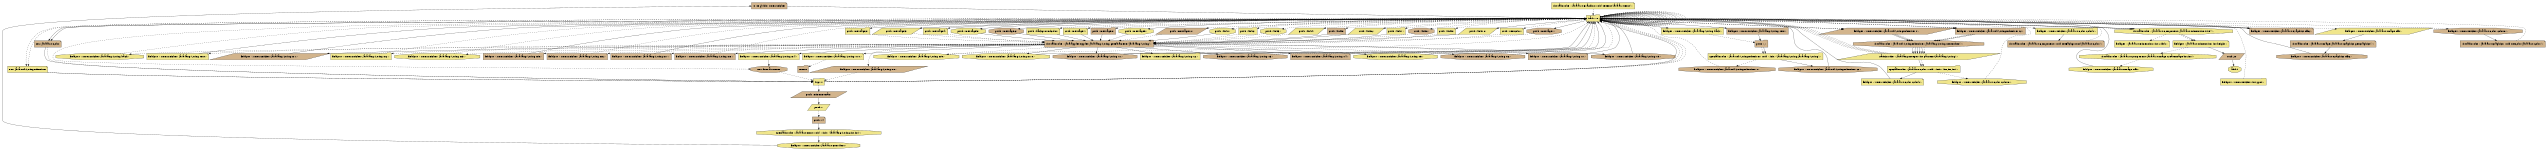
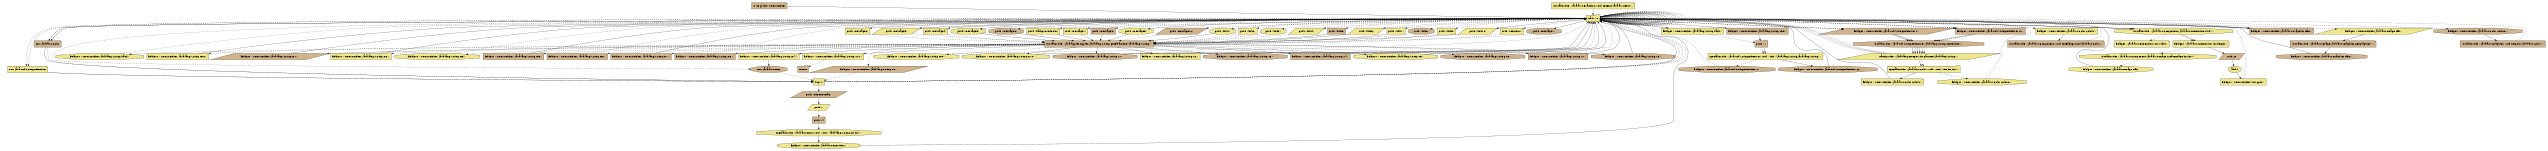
(981, 22) -> (981, 22)
(769, 69) -> (769, 69)
none -> (2238, 75)
(3, 90) -> (1353, 140)
